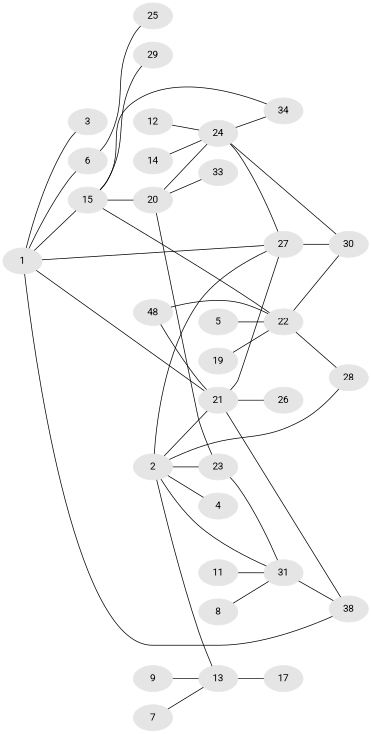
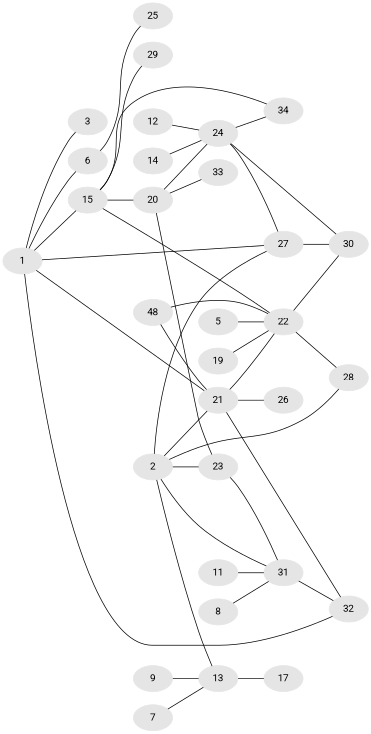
(255, 328) -> (253, 362)
(218, 506) -> none
(349, 609) -> (349, 609)
